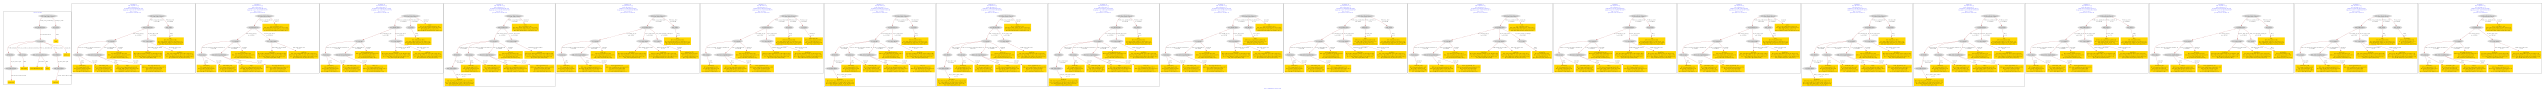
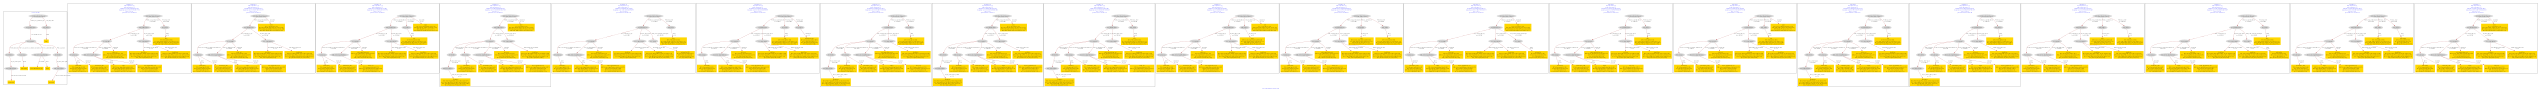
(67, 55) -> none
